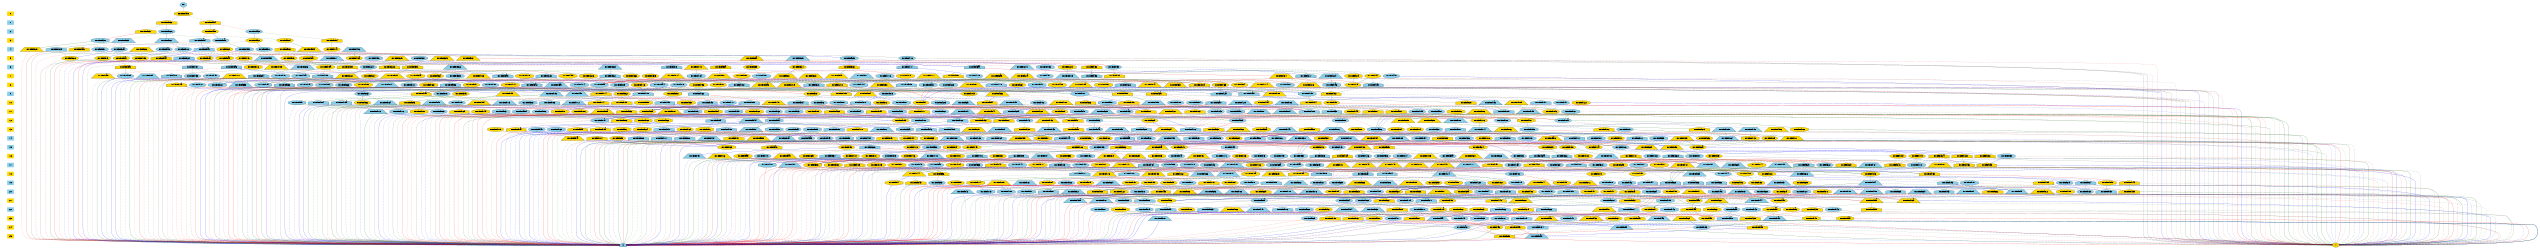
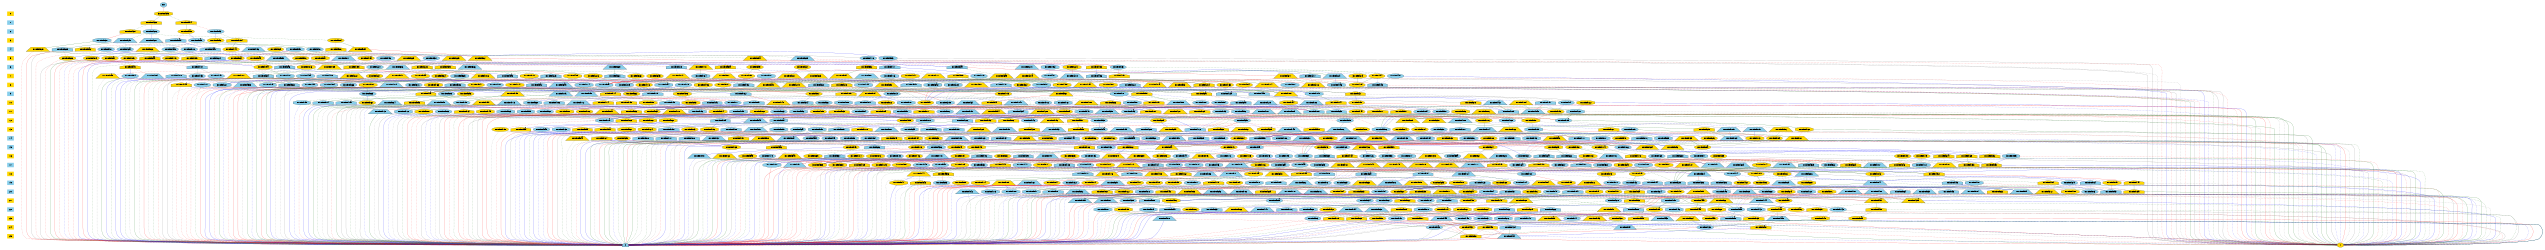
none -> (192, 58)
none -> (1063, 103)
